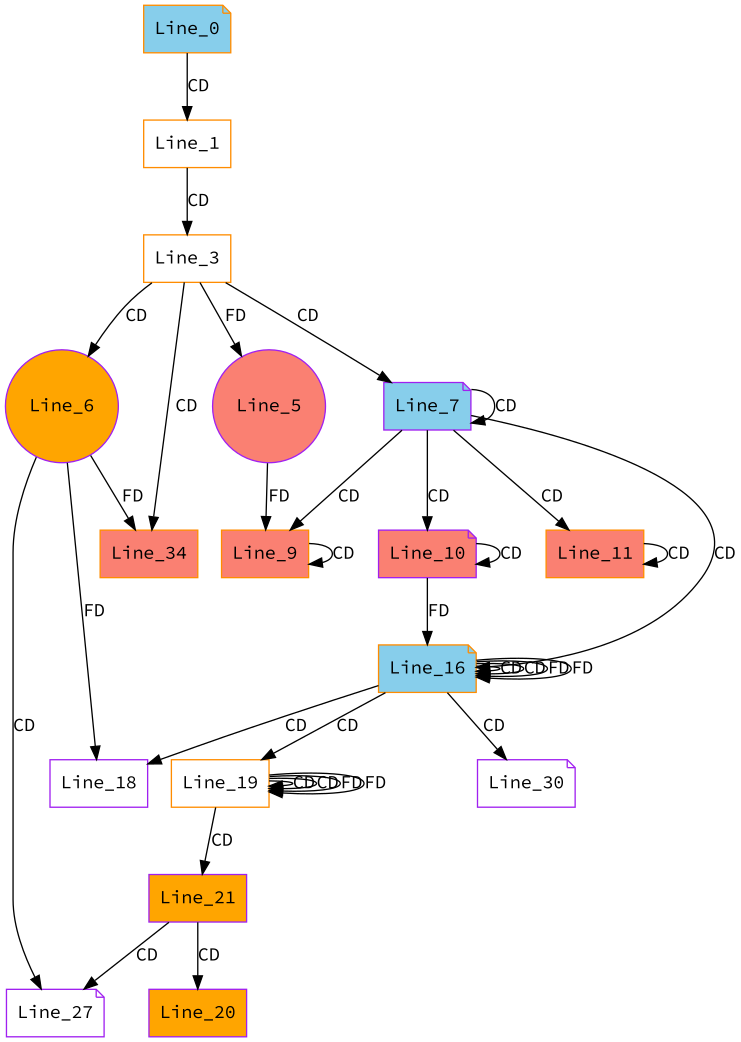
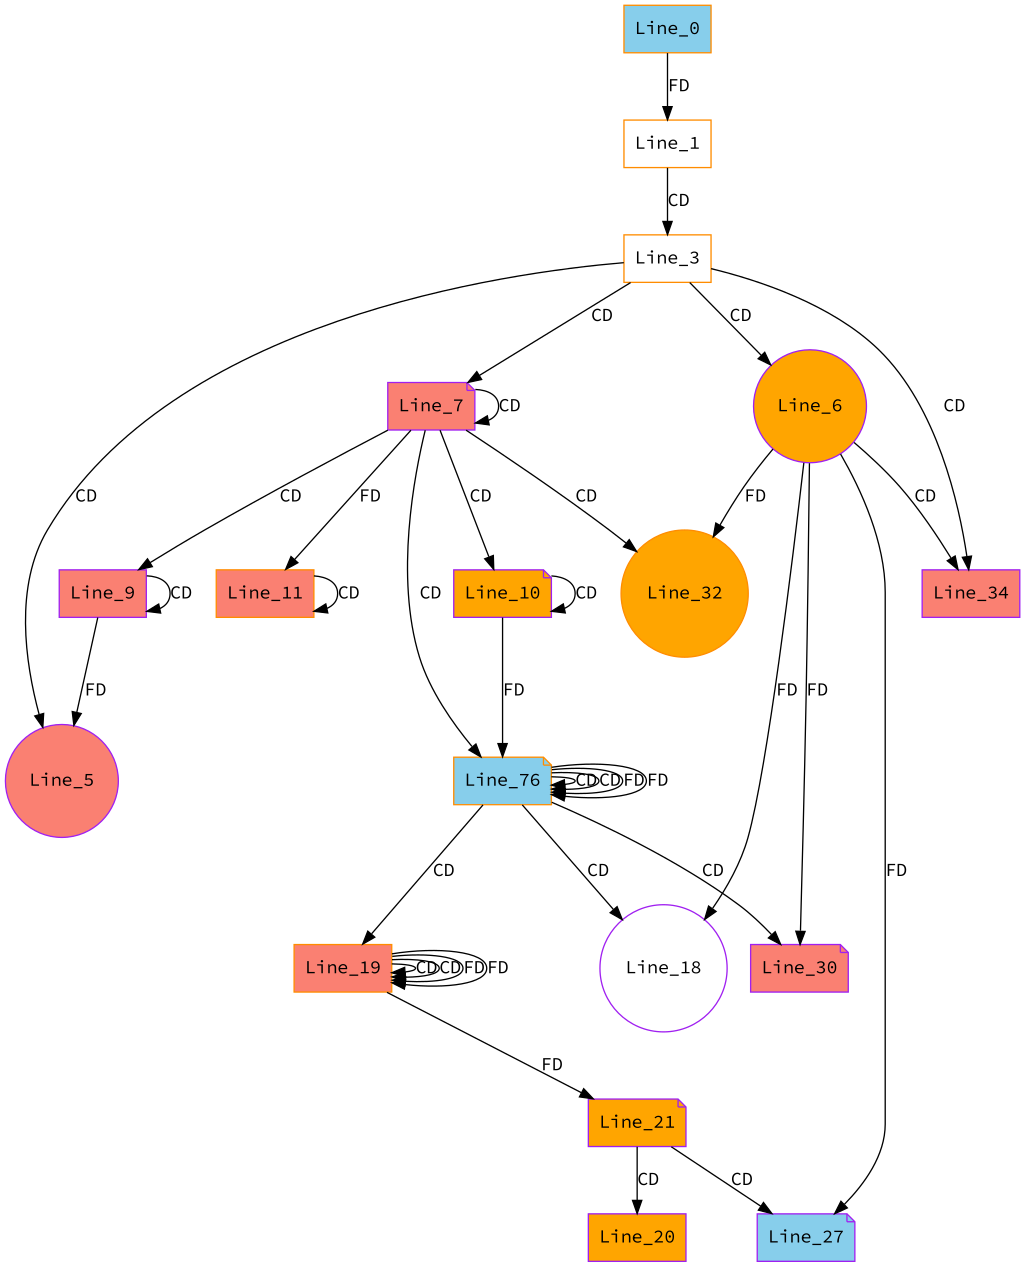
(187, 29) -> (668, 29)
(198, 86) -> (679, 86)
(235, 316) -> (86, 496)
(427, 406) -> (431, 406)
(267, 490) -> (87, 665)
(132, 496) -> (925, 496)
(552, 496) -> (370, 496)
(149, 554) -> (971, 594)
(265, 554) -> (103, 594)
(427, 554) -> (503, 594)
none -> (685, 594)
(427, 669) -> (503, 781)
none -> (806, 697)
(24, 726) -> (896, 871)
(99, 783) -> (664, 968)
(220, 783) -> (343, 968)
(526, 783) -> (799, 968)
(222, 841) -> (552, 1065)
(198, 898) -> (637, 1123)
(55, 1013) -> (806, 1238)
